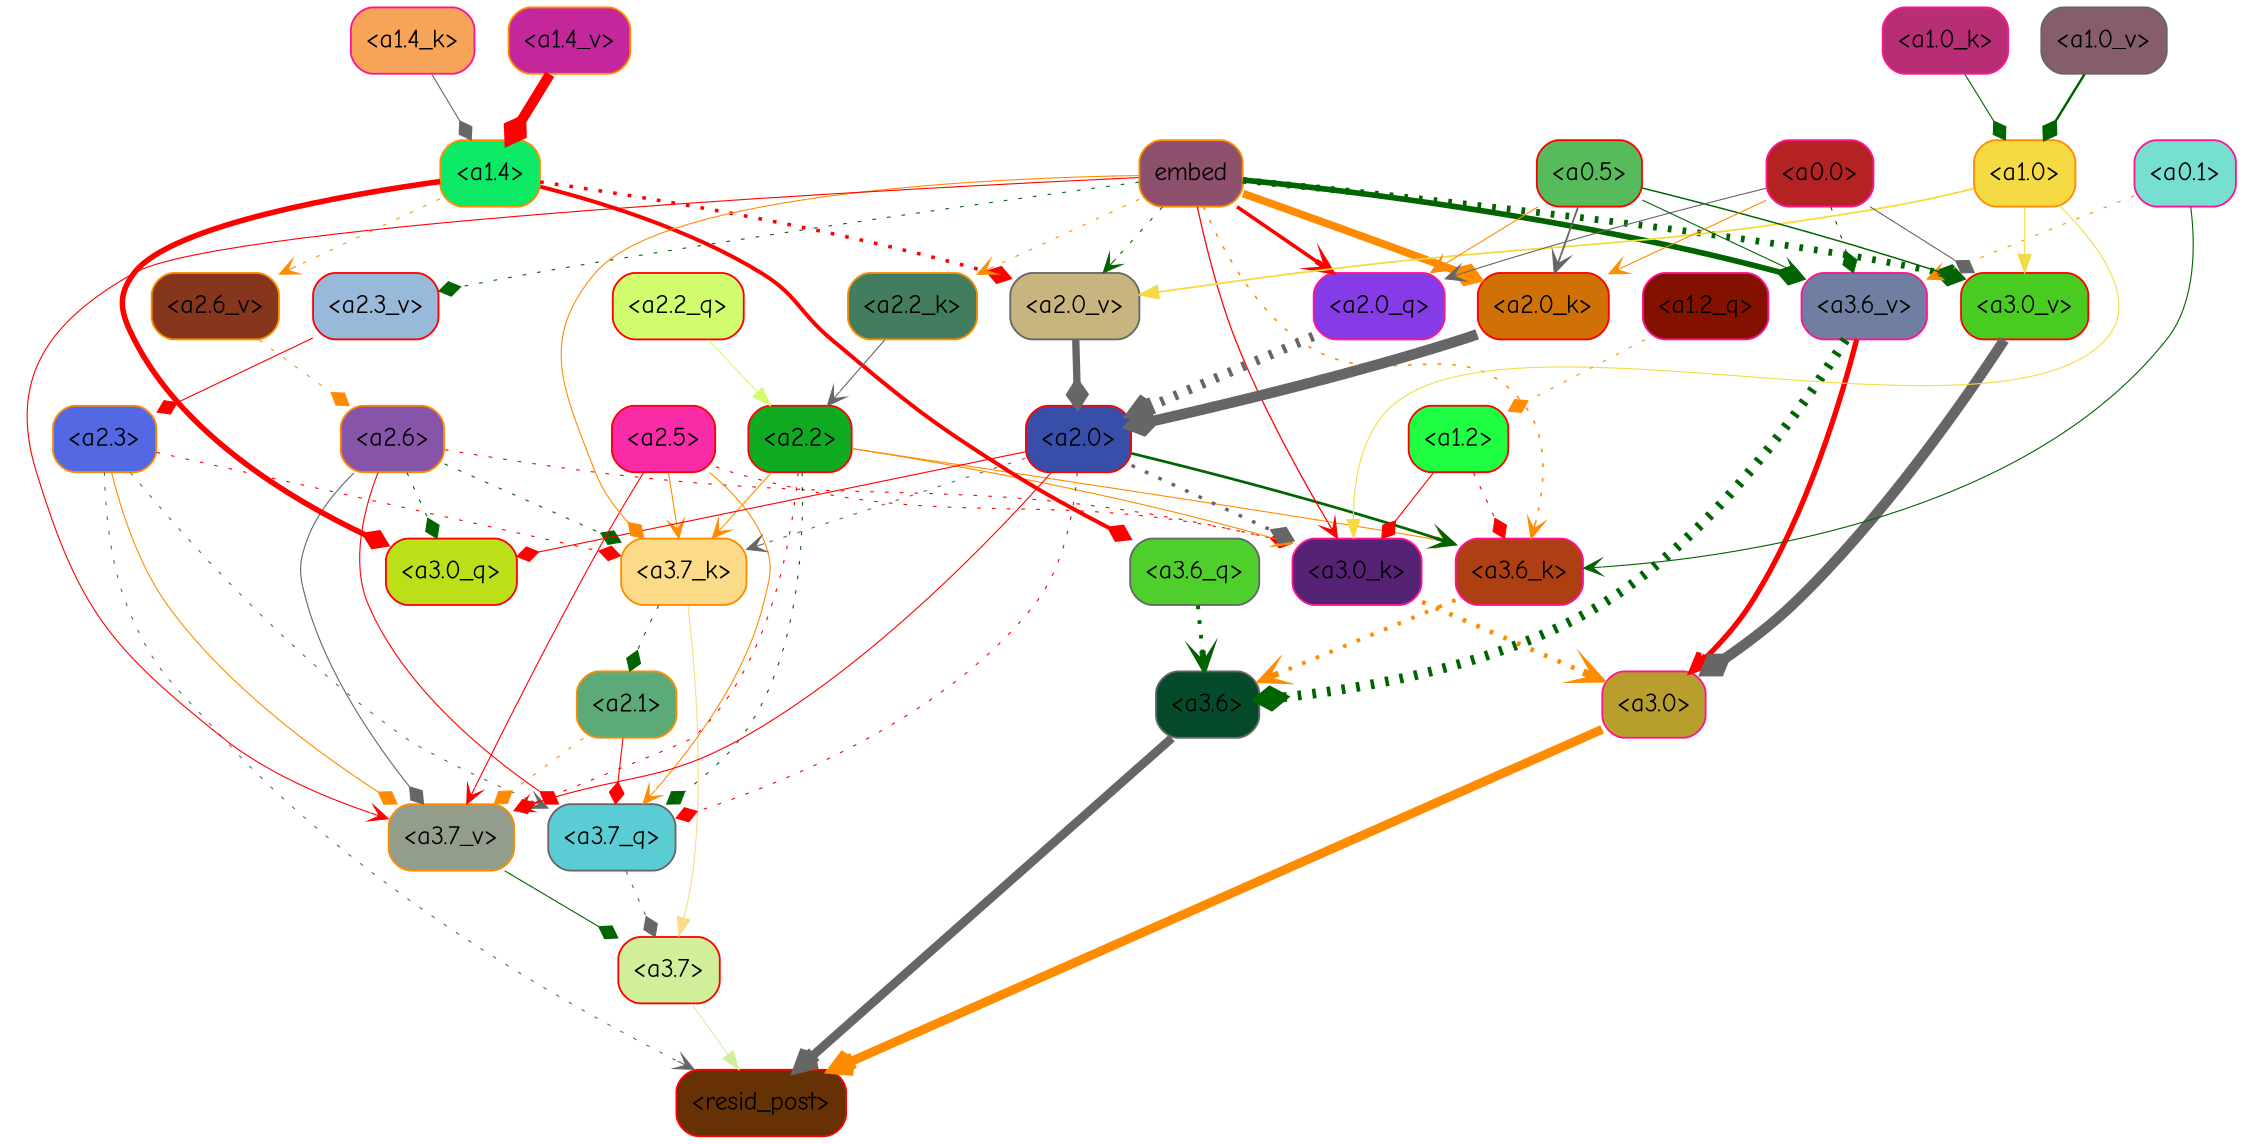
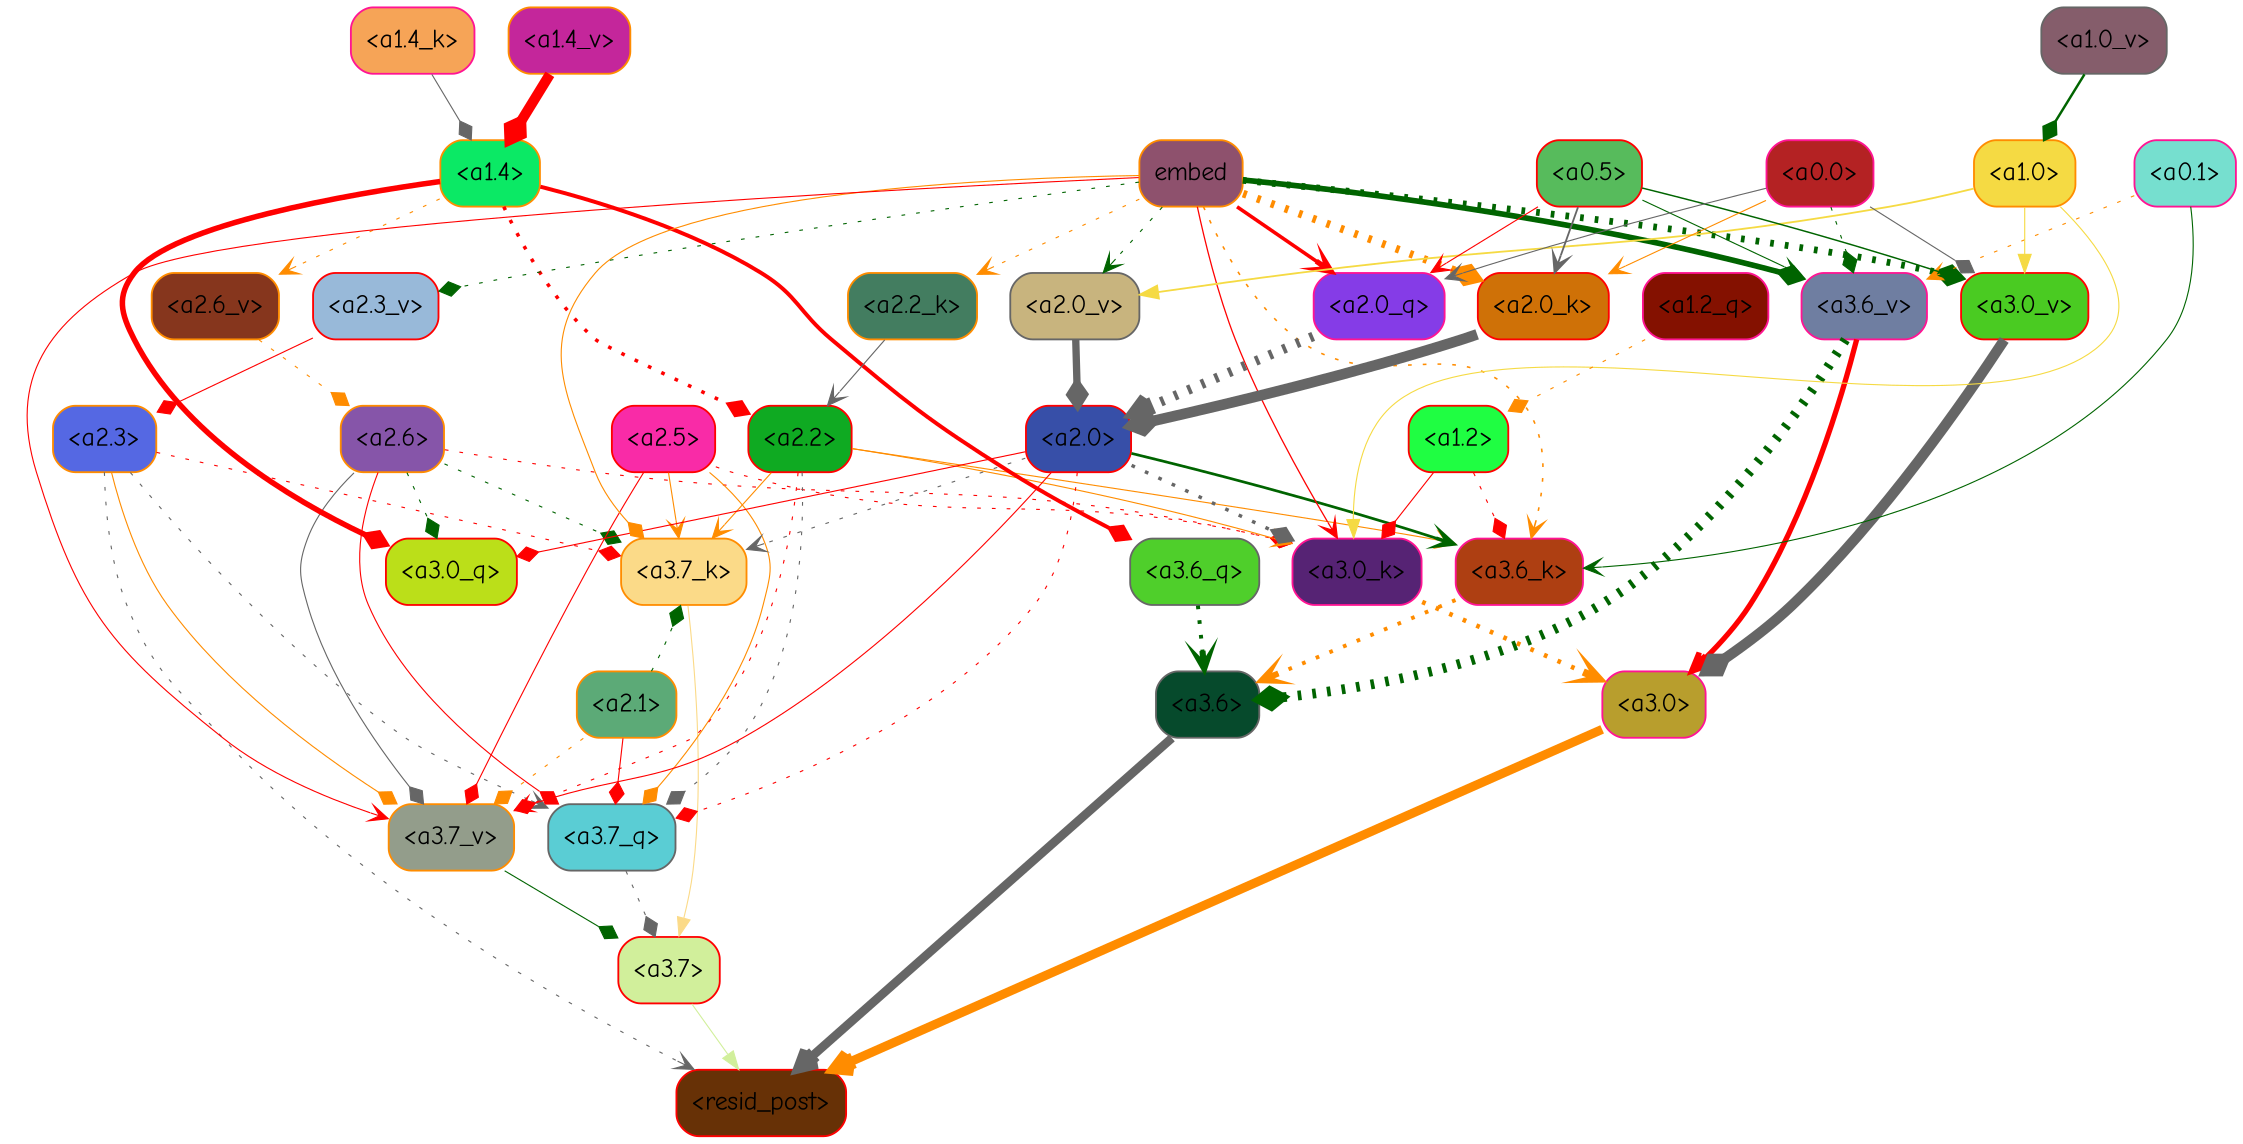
(1945, 41) -> none
(765, 220) -> (590, 334)
(1350, 232) -> (1350, 232)
(1492, 235) -> (1492, 235)
(678, 306) -> none
(770, 562) -> (770, 562)
(556, 628) -> (556, 628)
(648, 628) -> (663, 649)
(783, 648) -> (783, 648)
